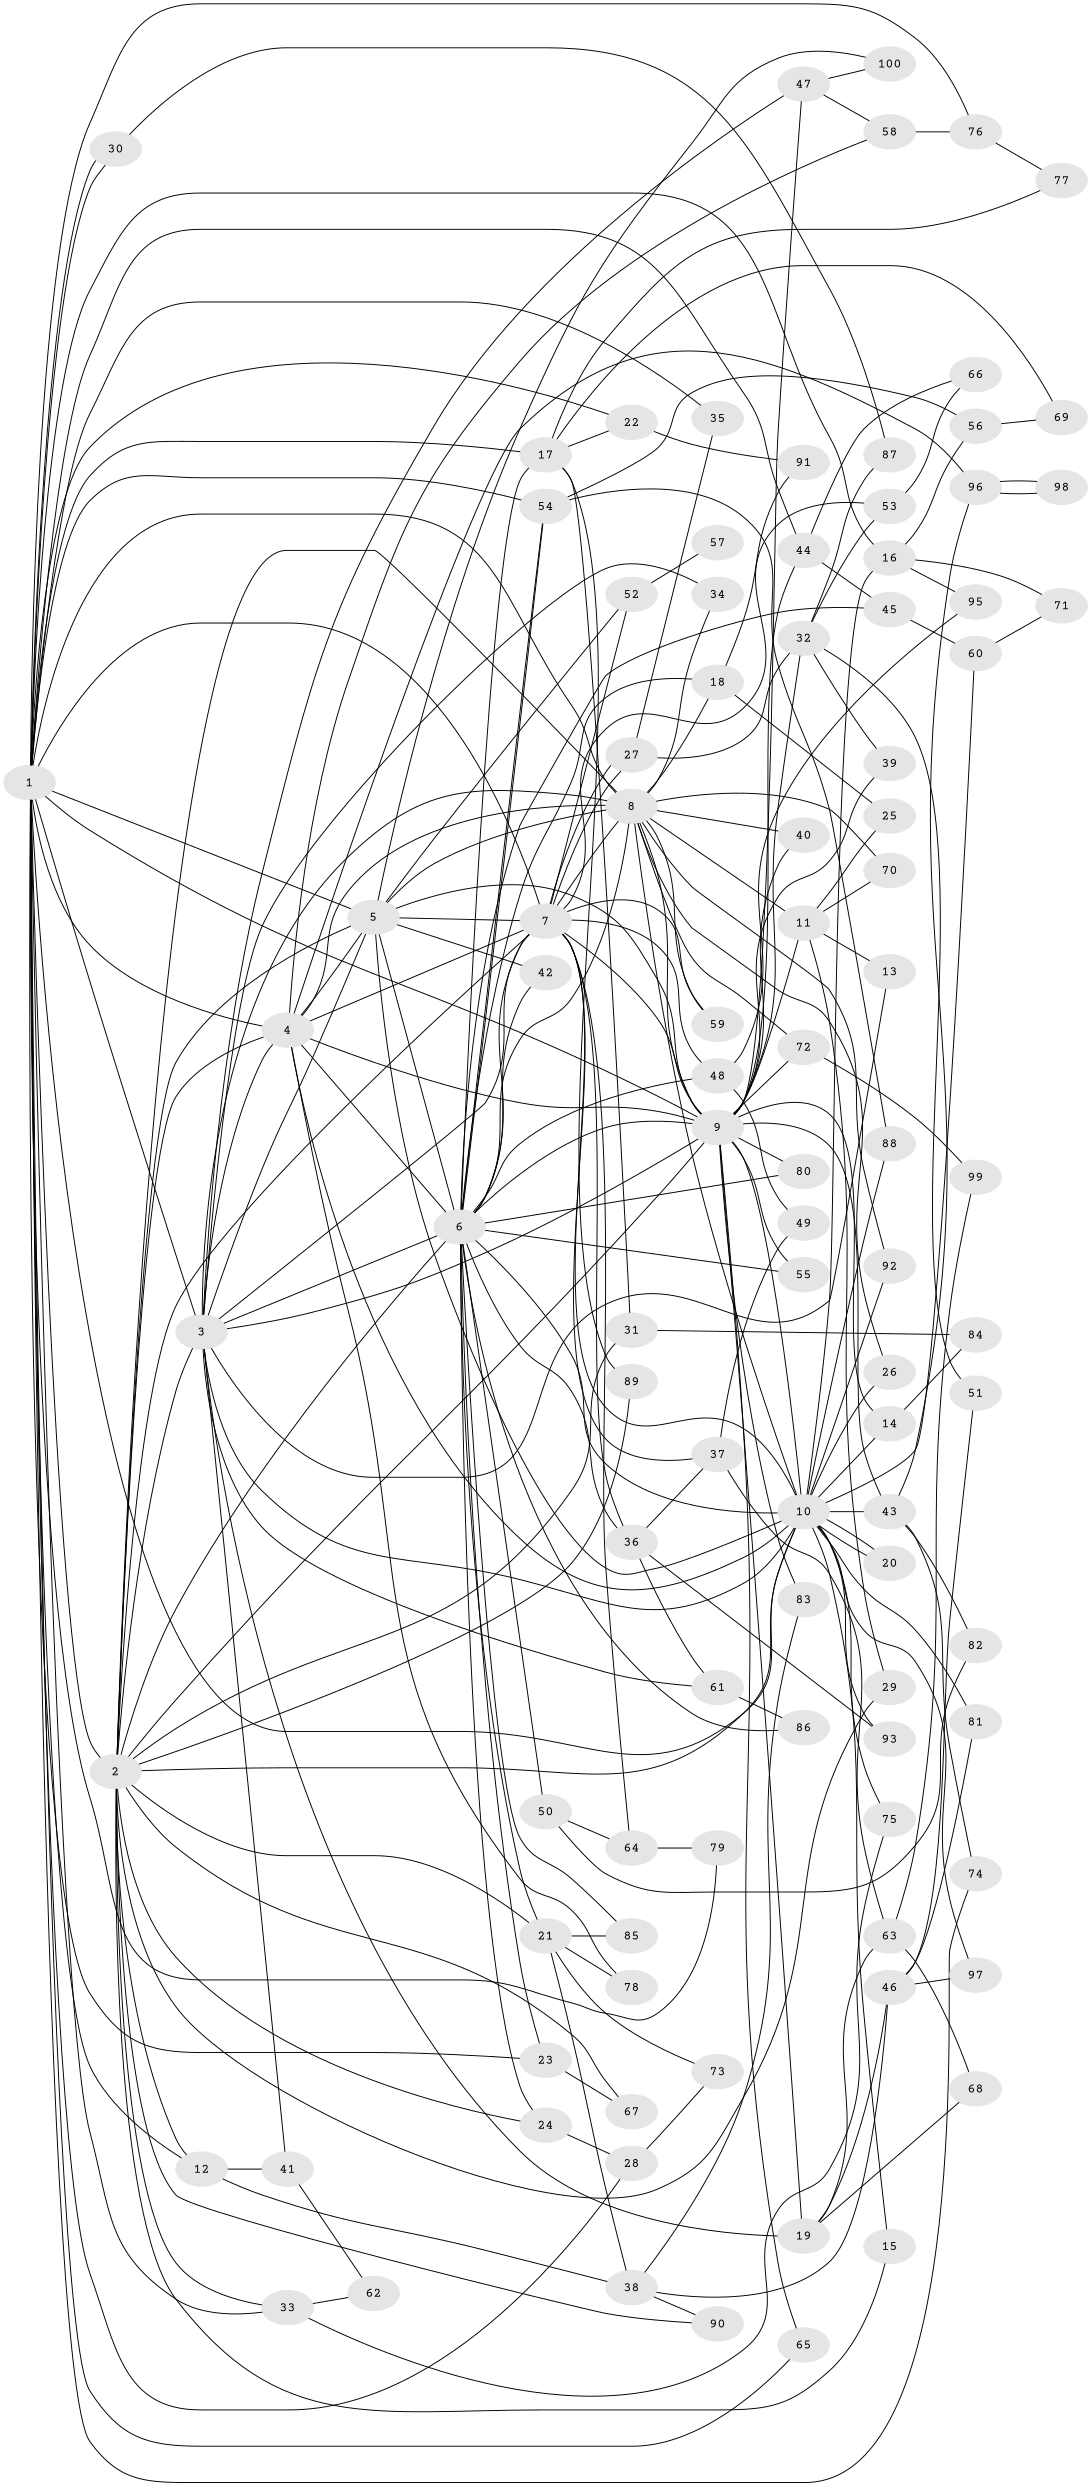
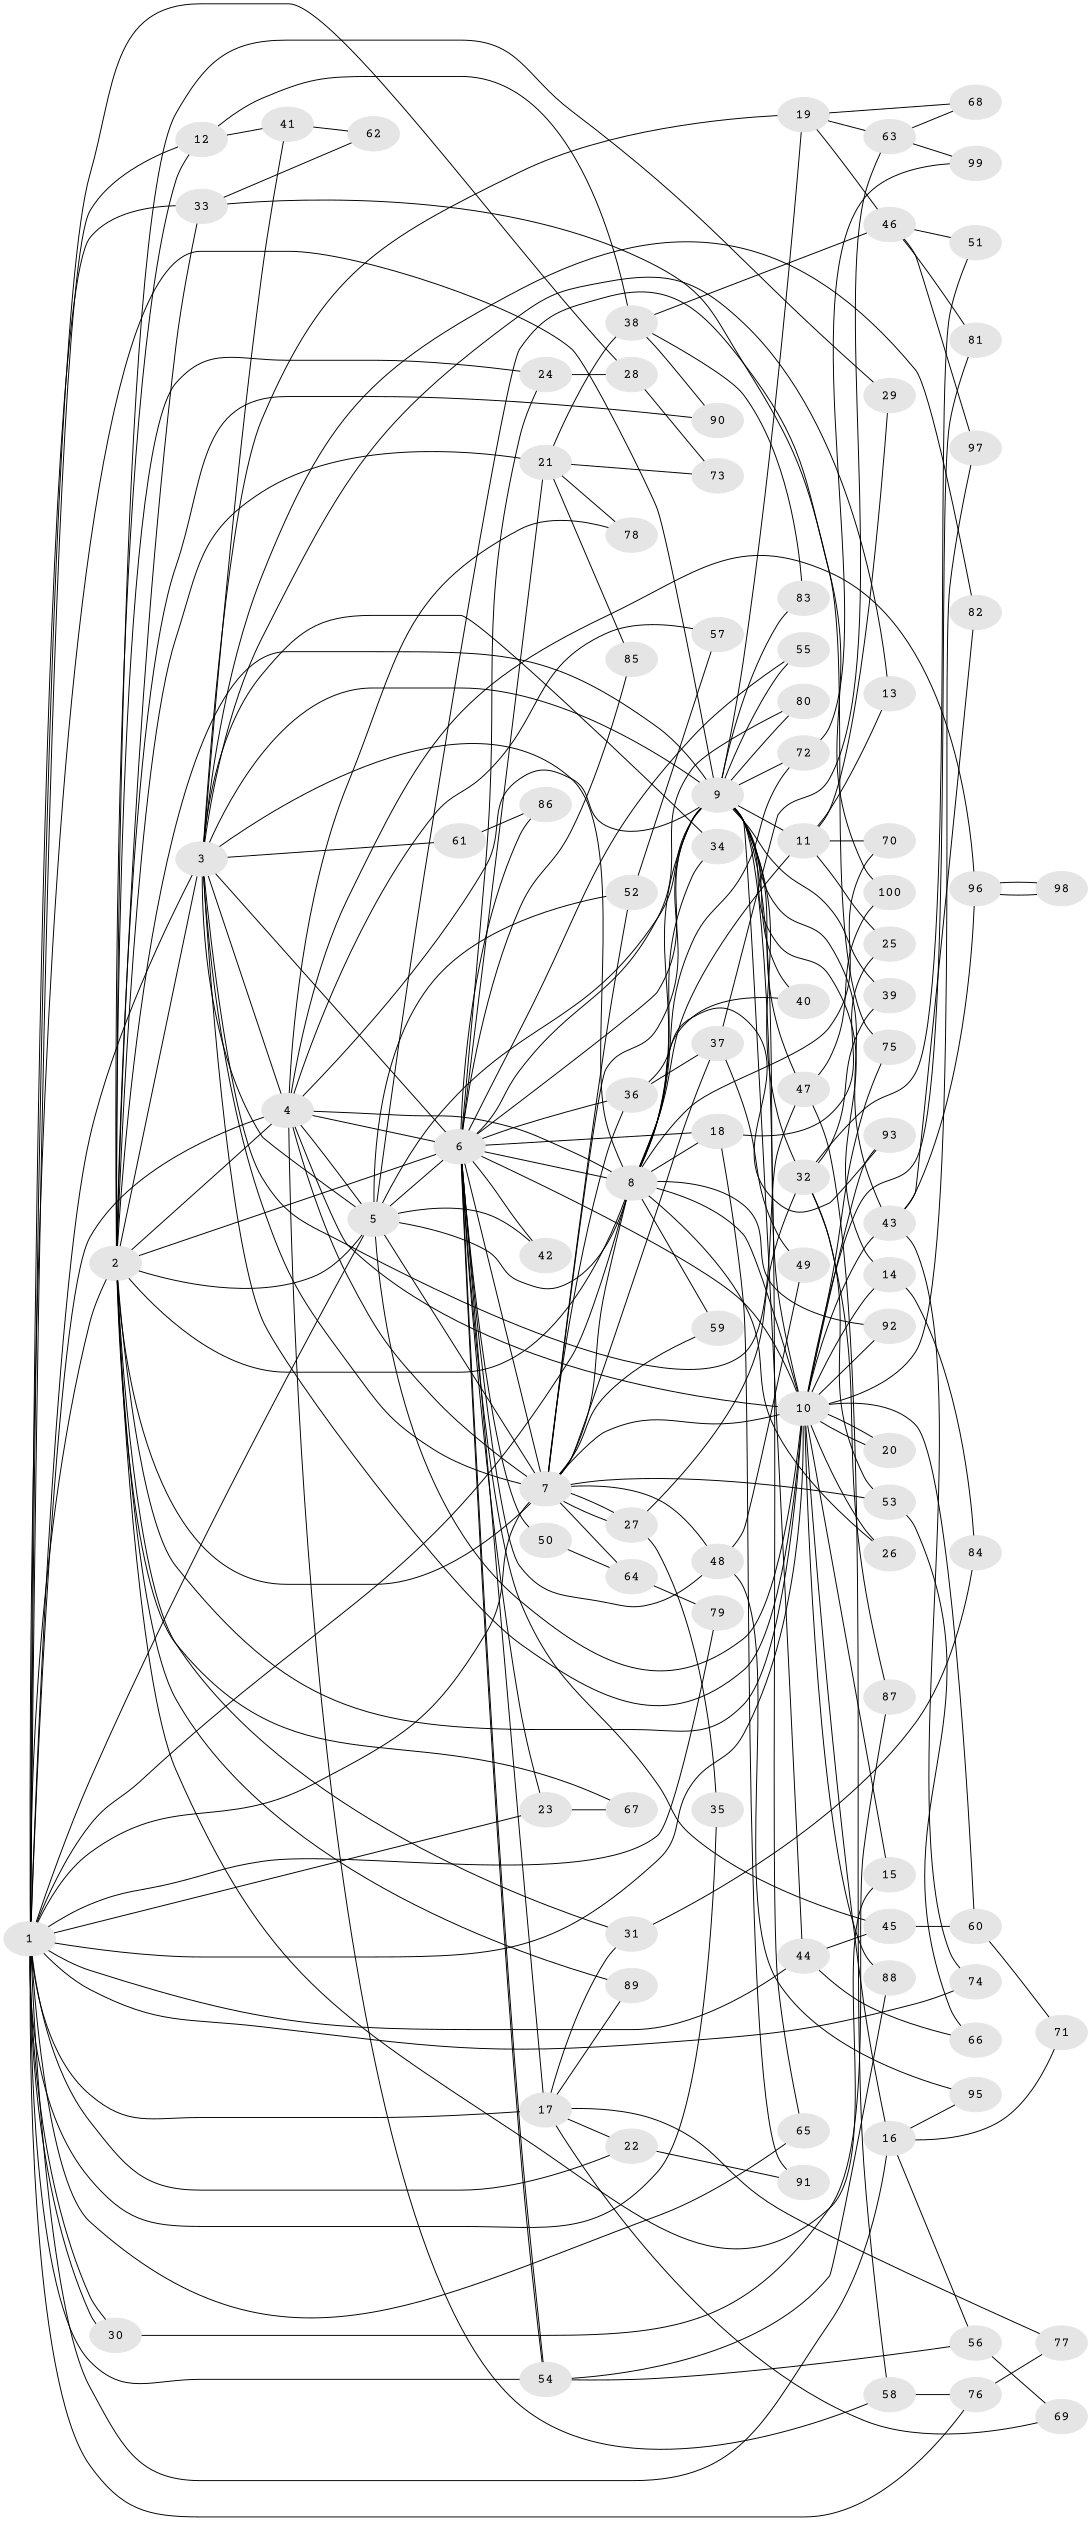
none -> (444, 804)
(669, 1618) -> none
(830, 1891) -> (524, 288)
